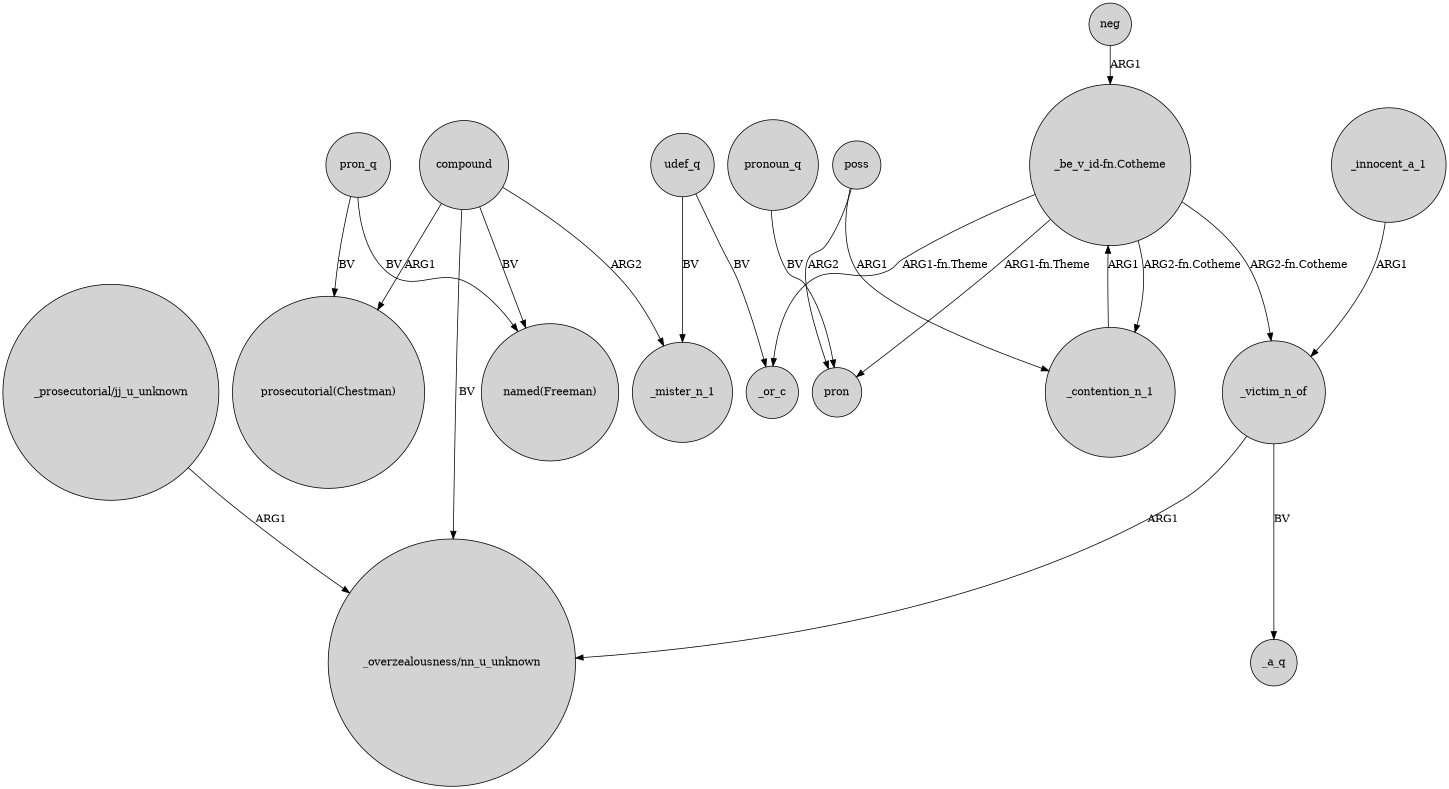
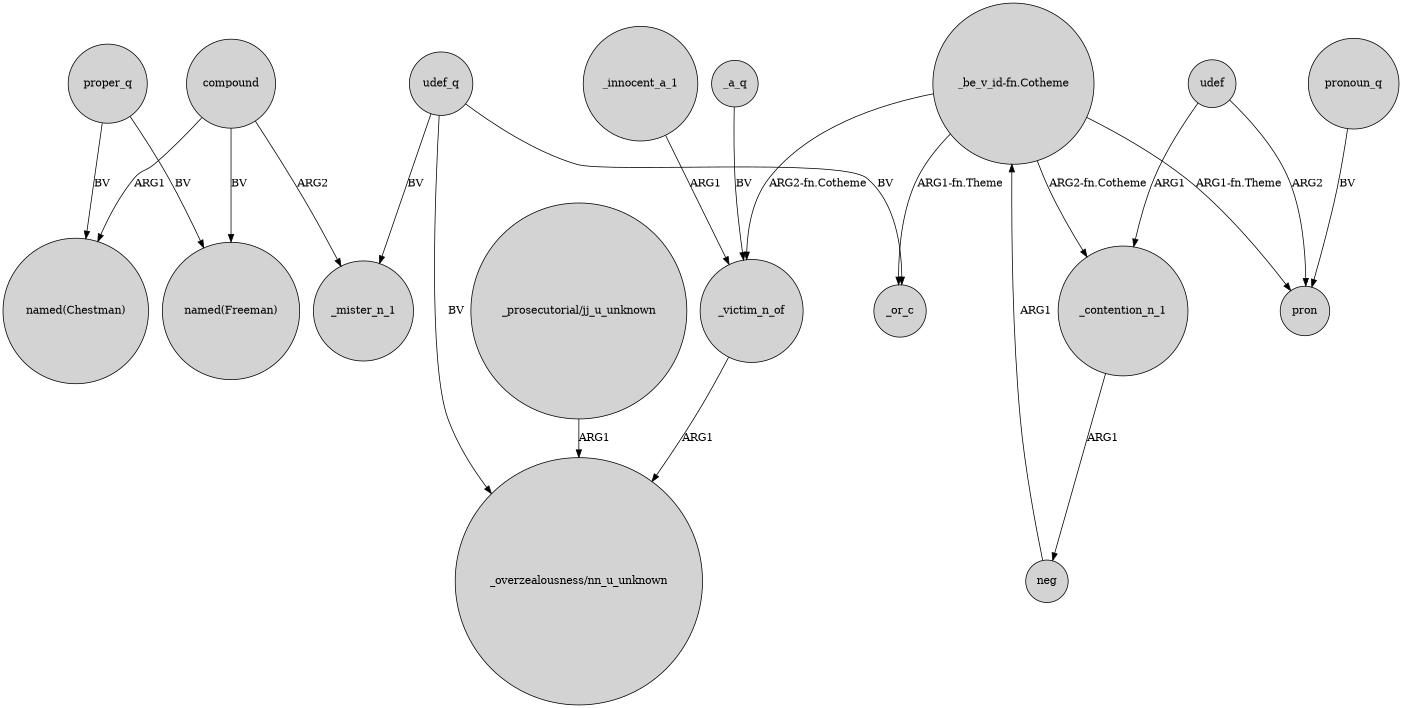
(358, 165) -> (108, 84)
(857, 165) -> (1212, 84)
(1108, 290) -> (1080, 463)
(456, 370) -> (435, 307)
(329, 392) -> (76, 311)
(1274, 538) -> (735, 180)
